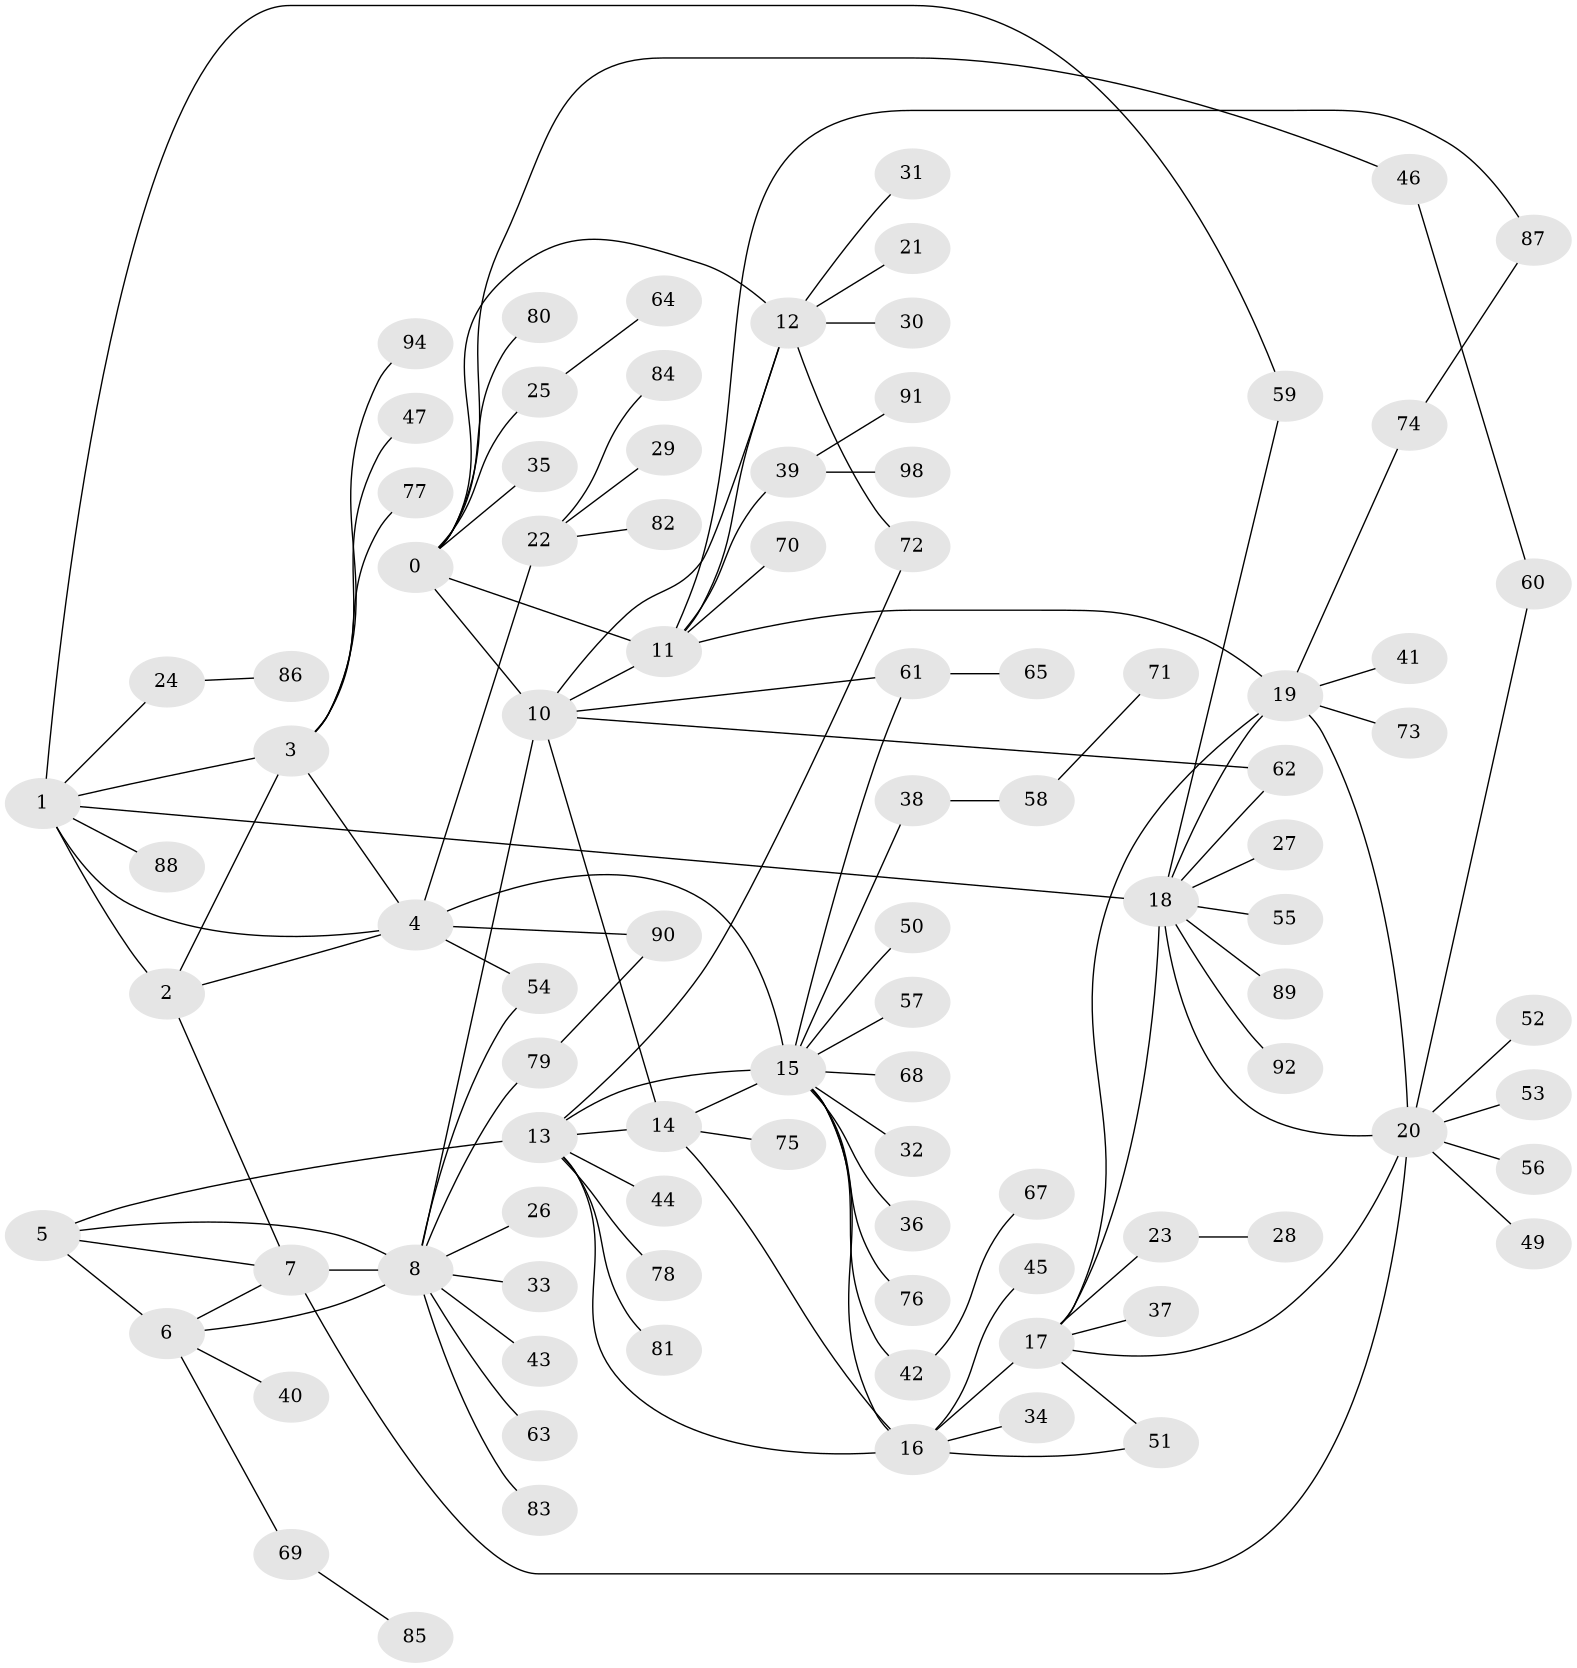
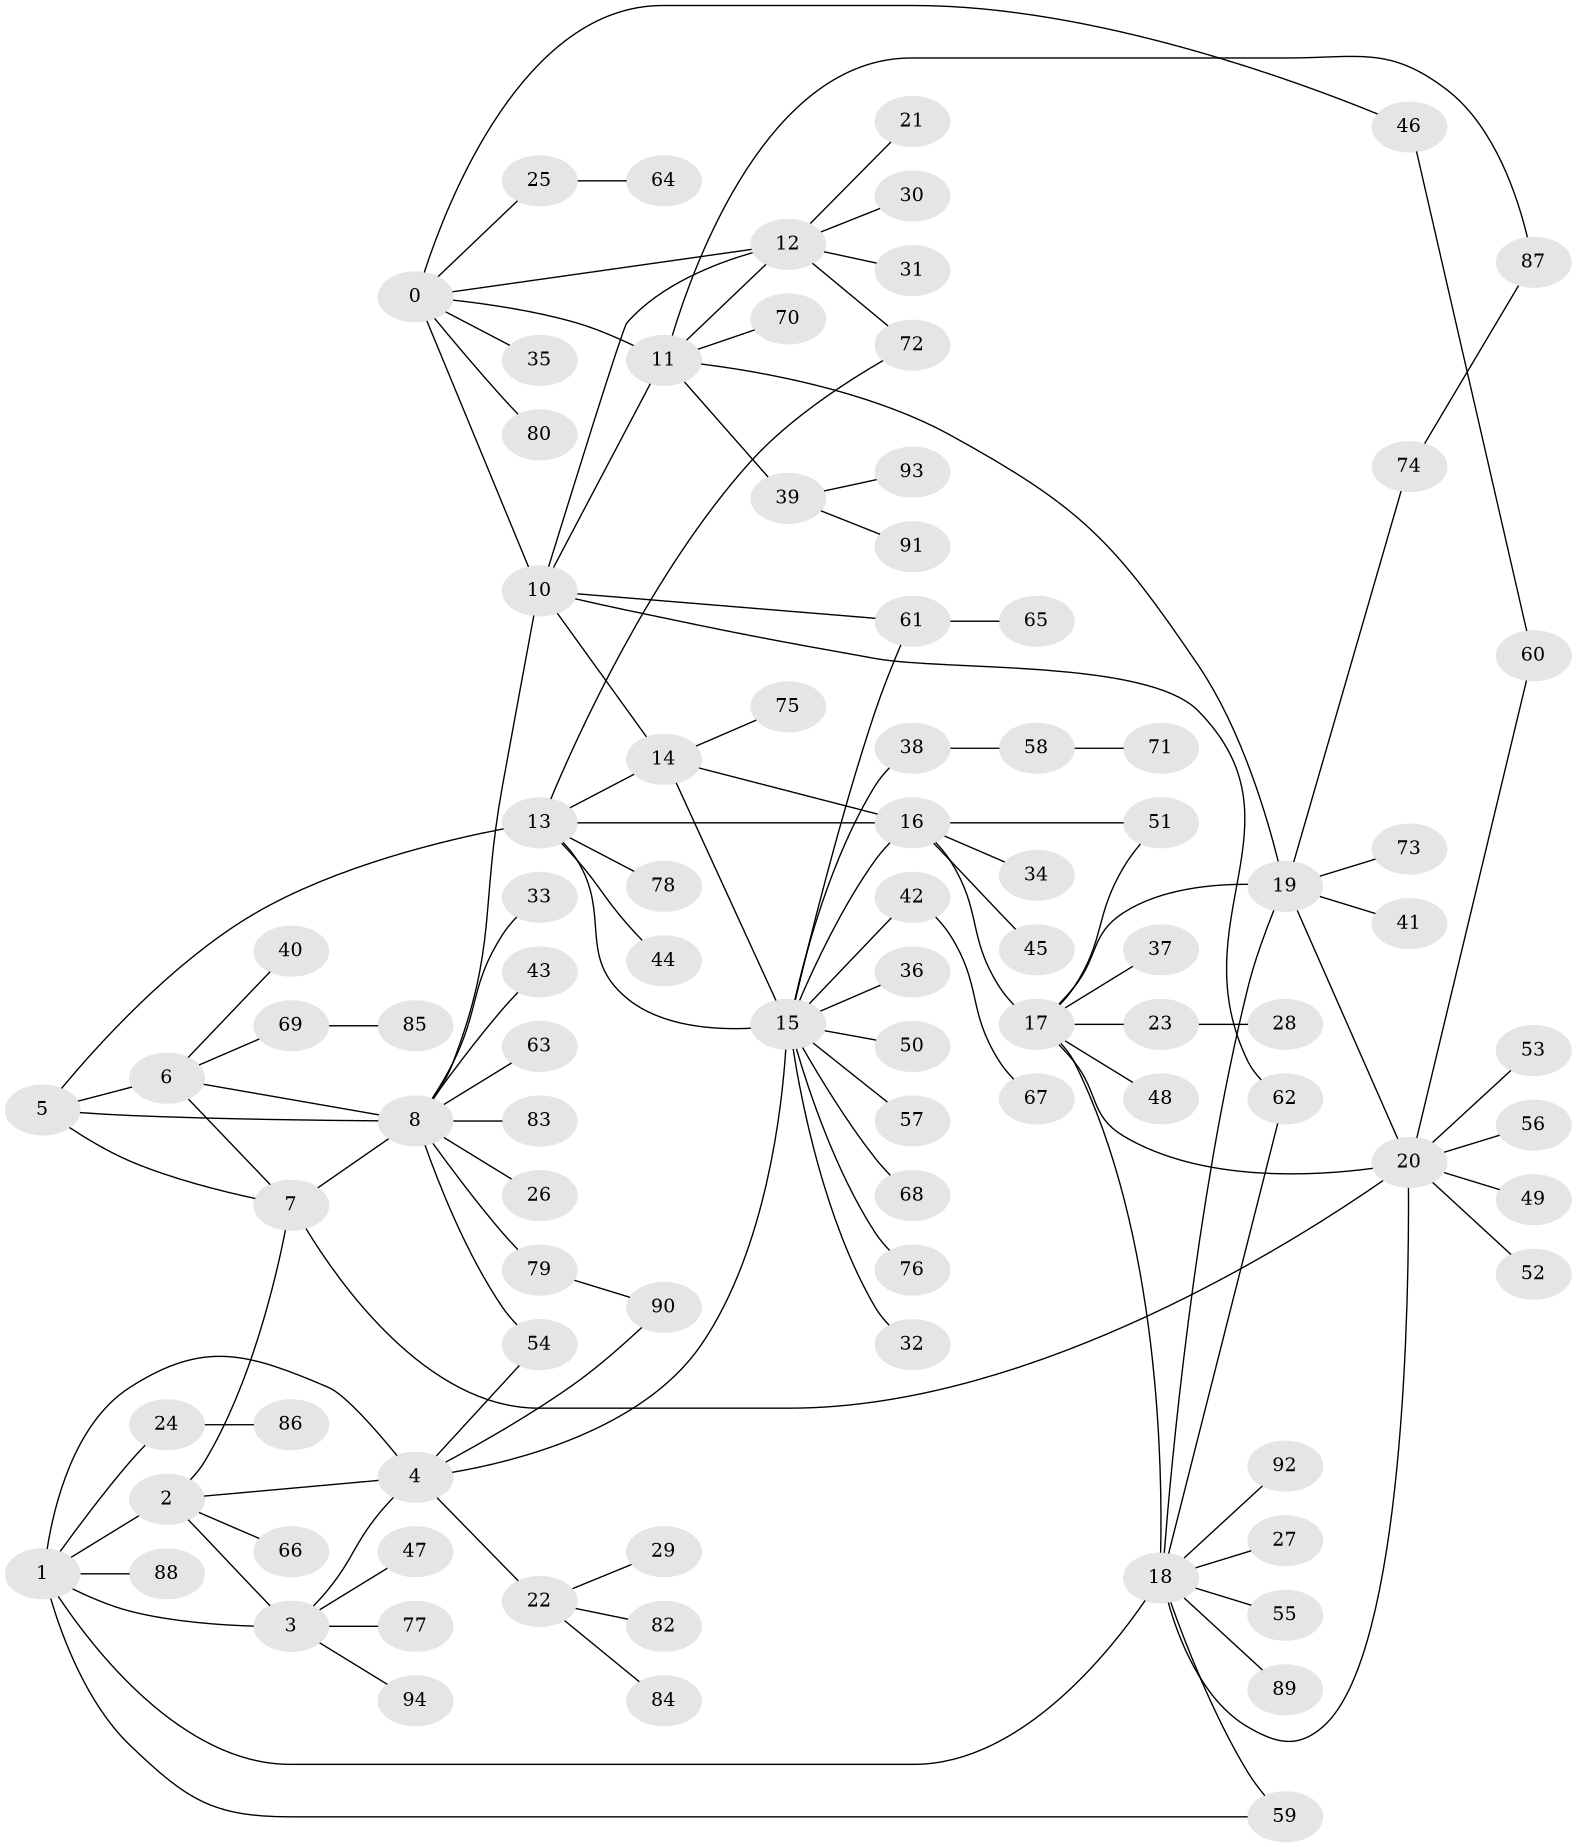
(913, 472) -> (913, 472)
none -> (1161, 1099)
(664, 1350) -> none
none -> (291, 1552)
